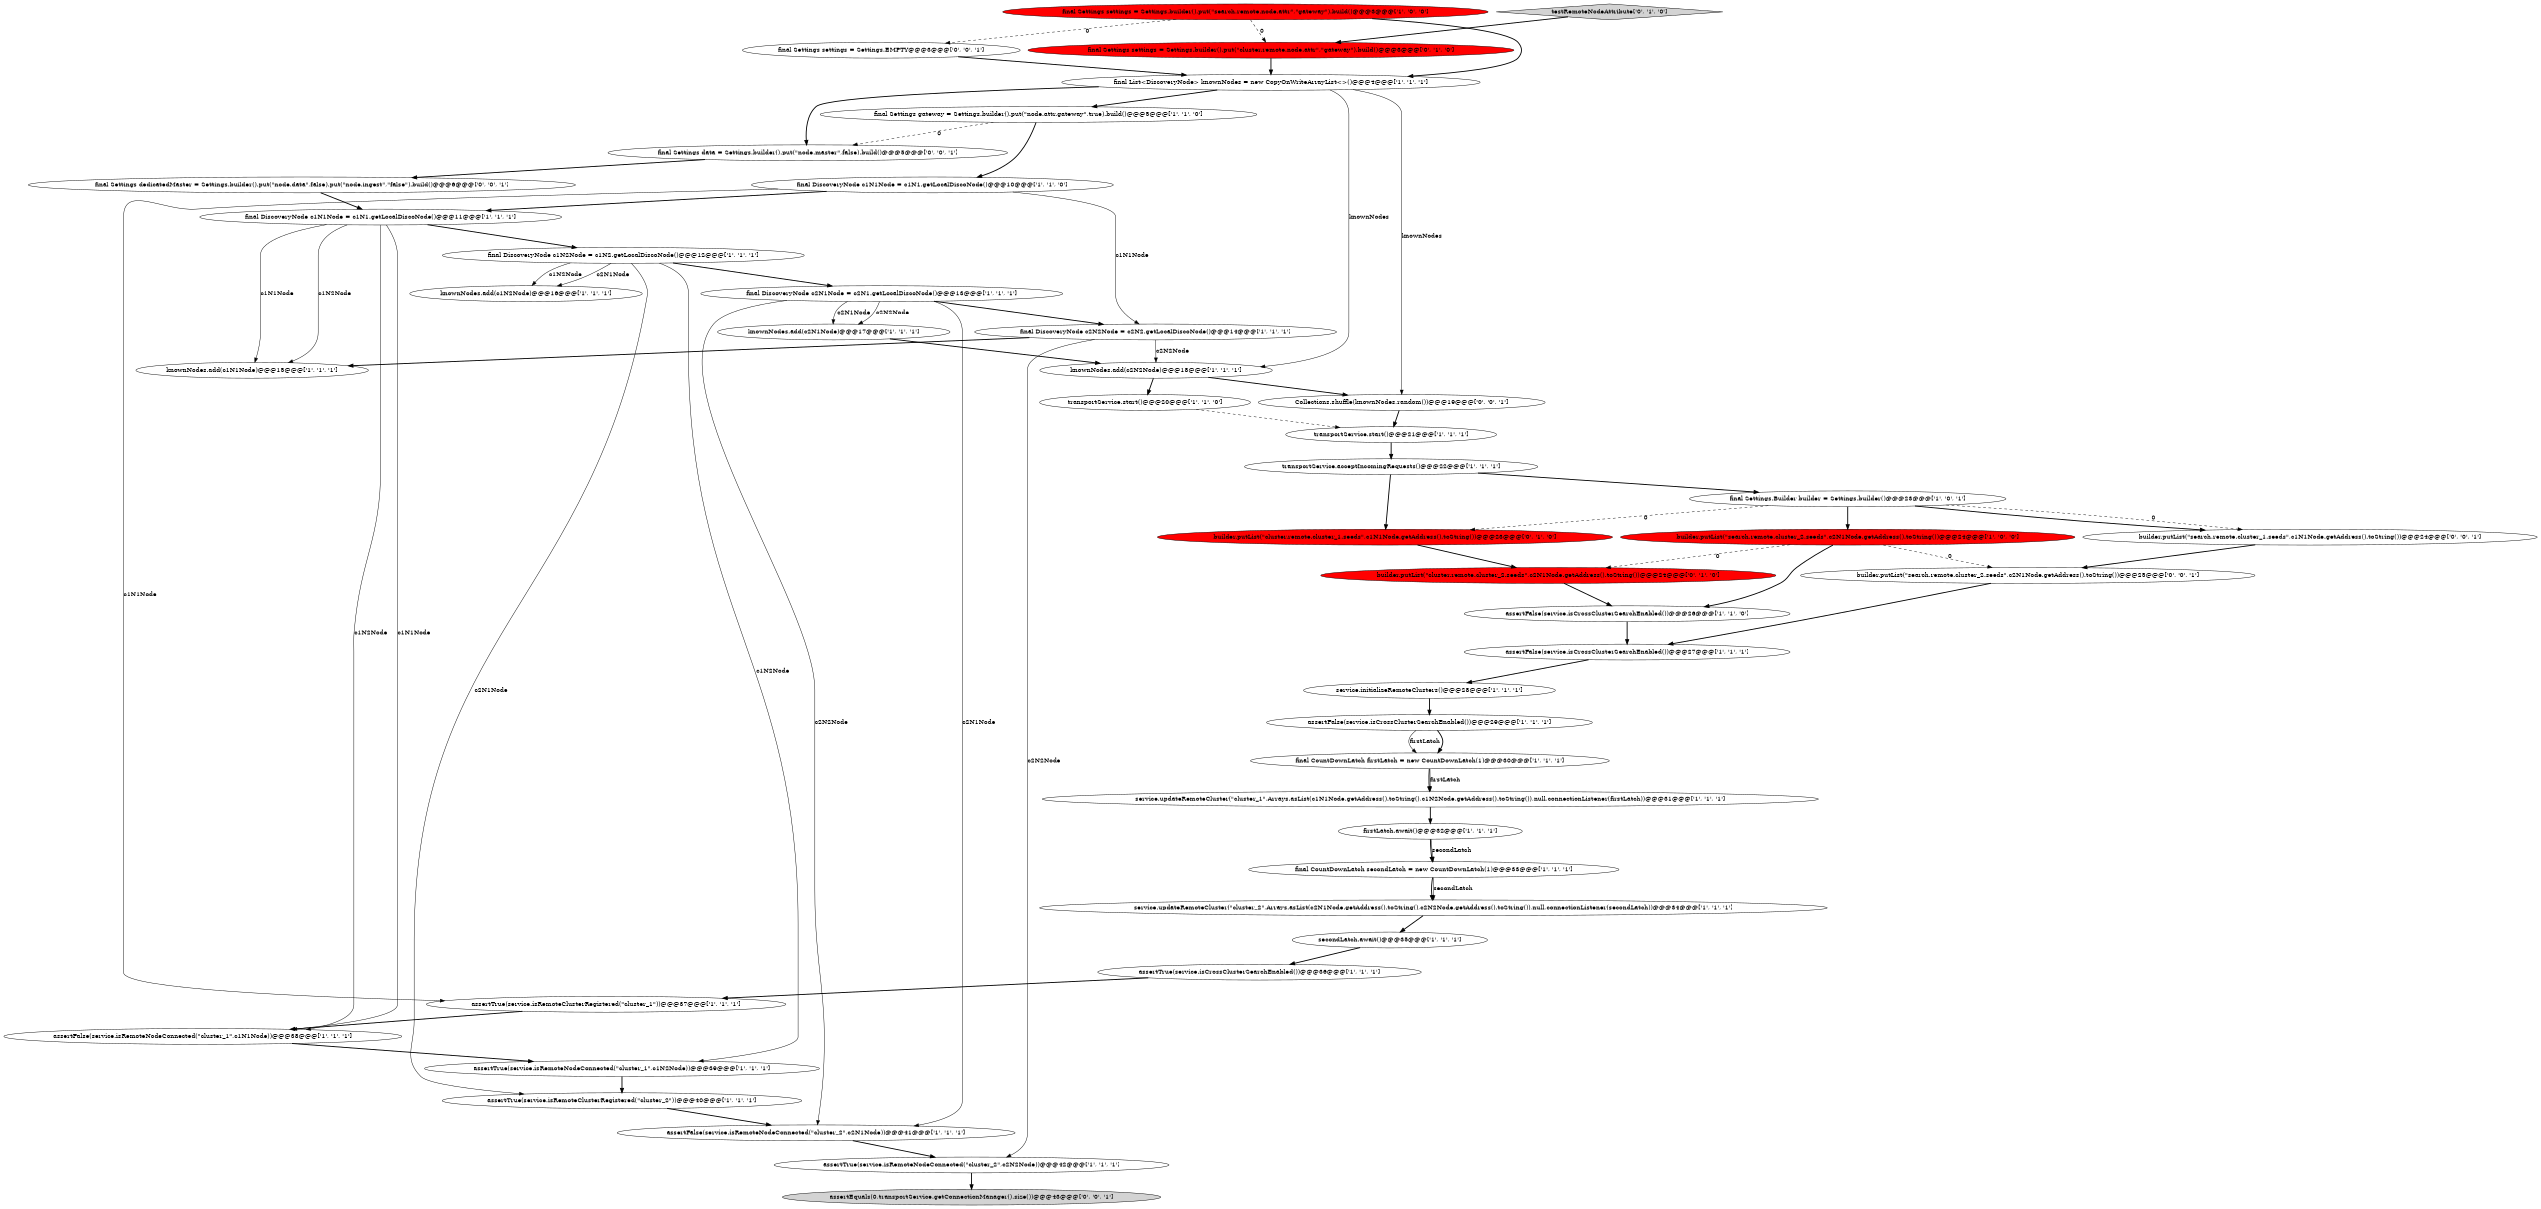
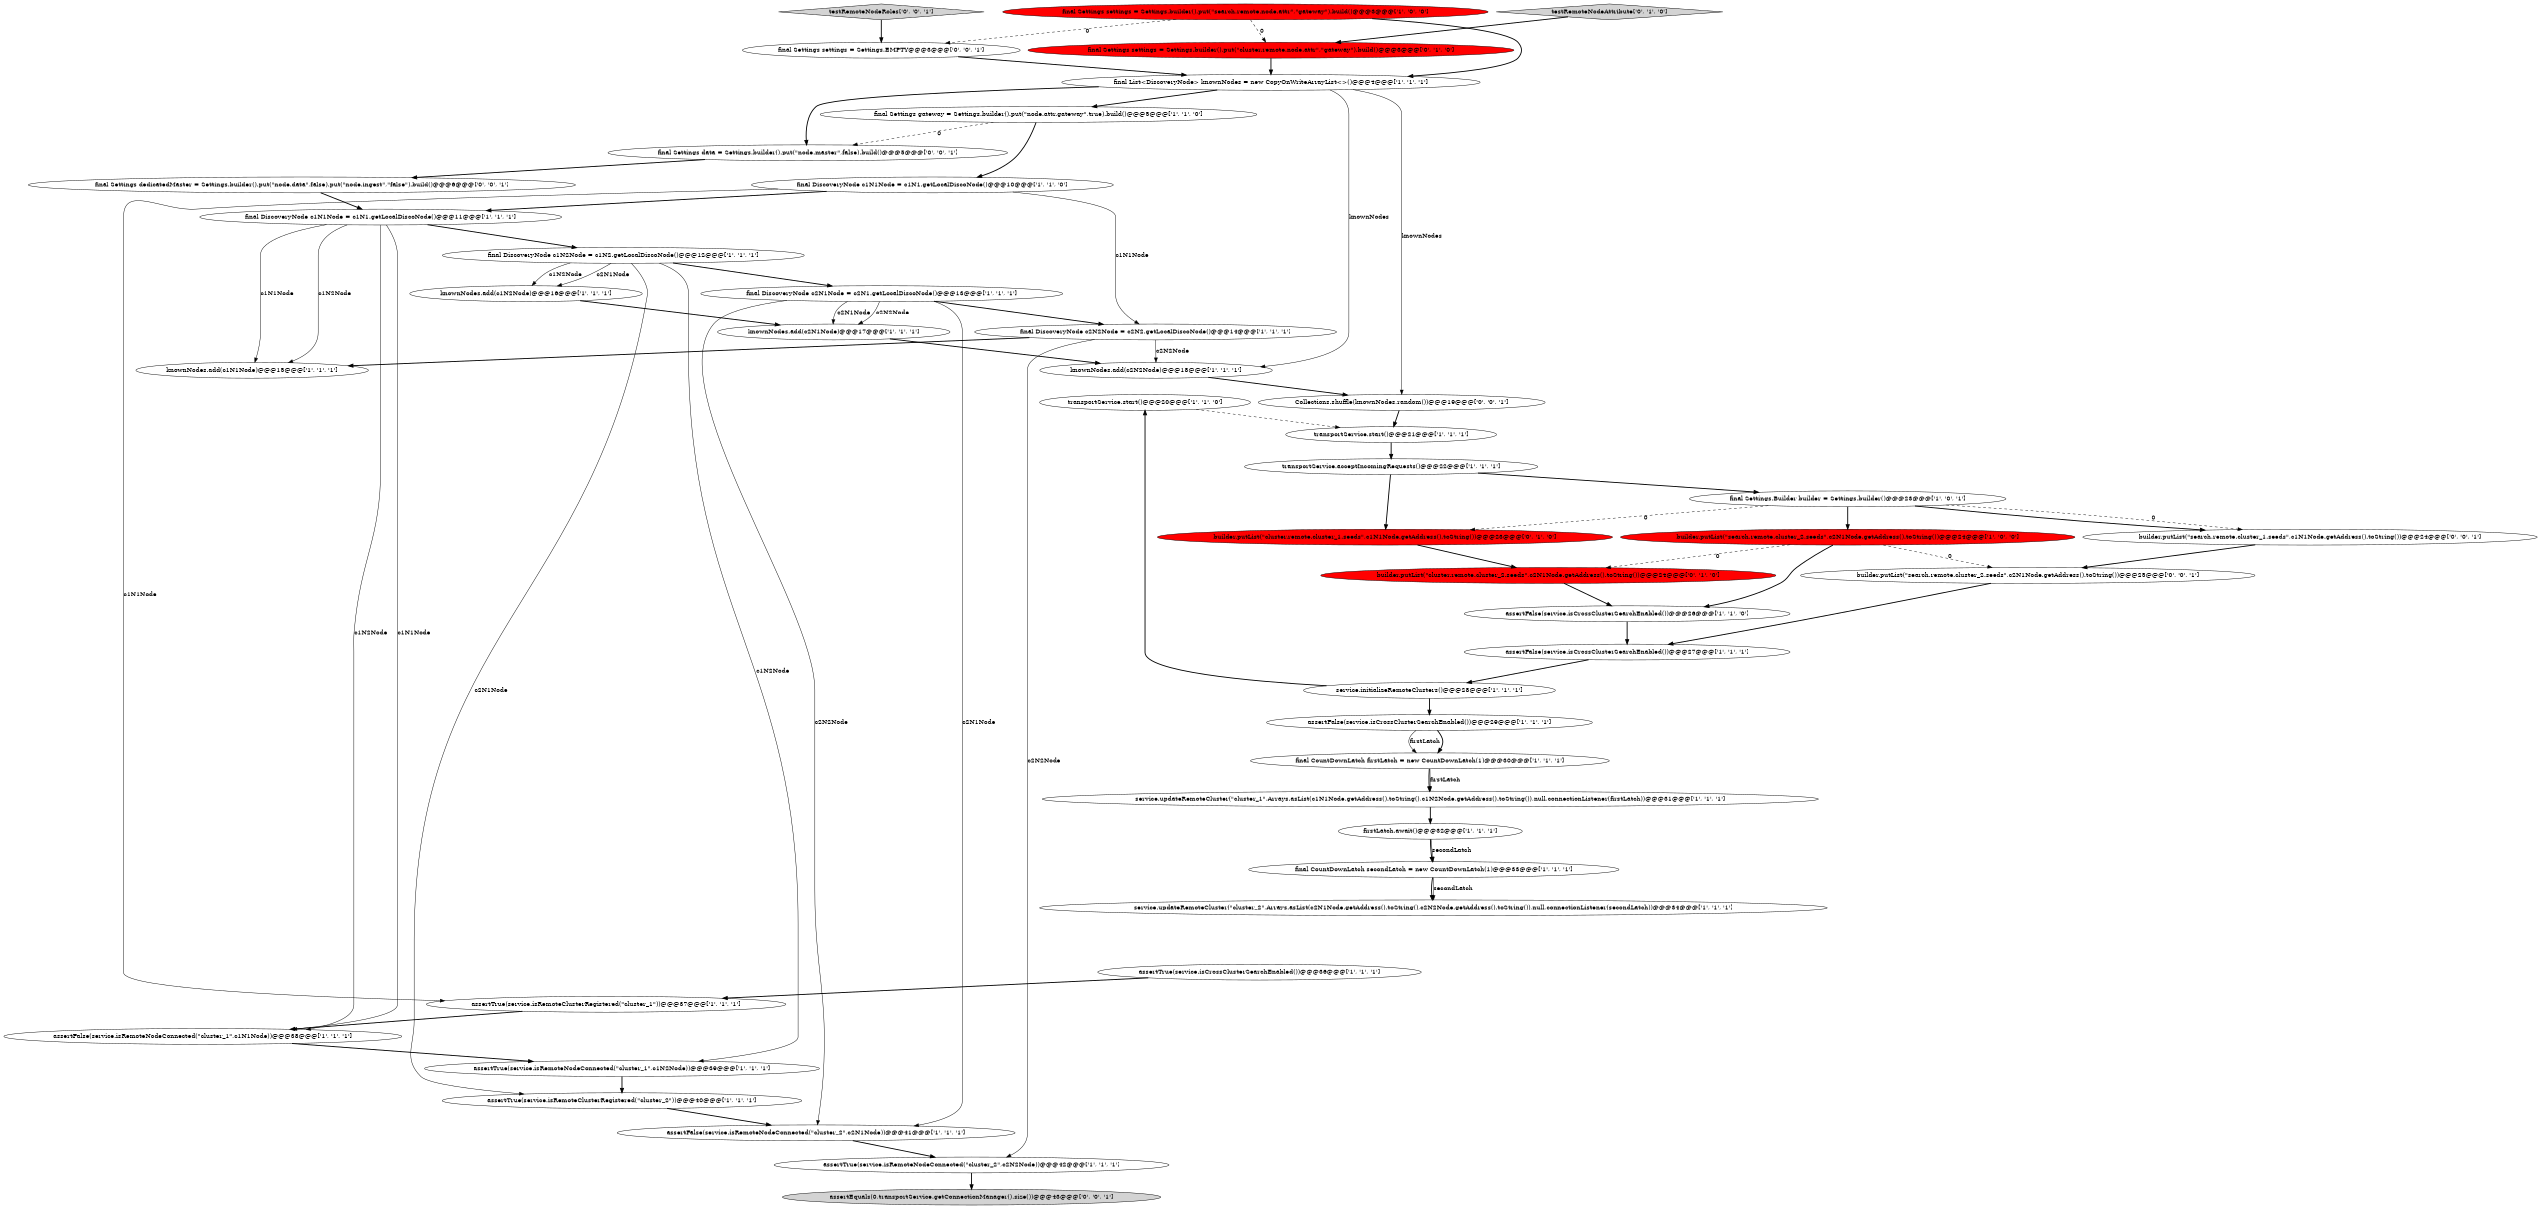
none -> (881, 12)
none -> (678, 313)
(1151, 384) -> (1145, 628)
(1390, 940) -> none
